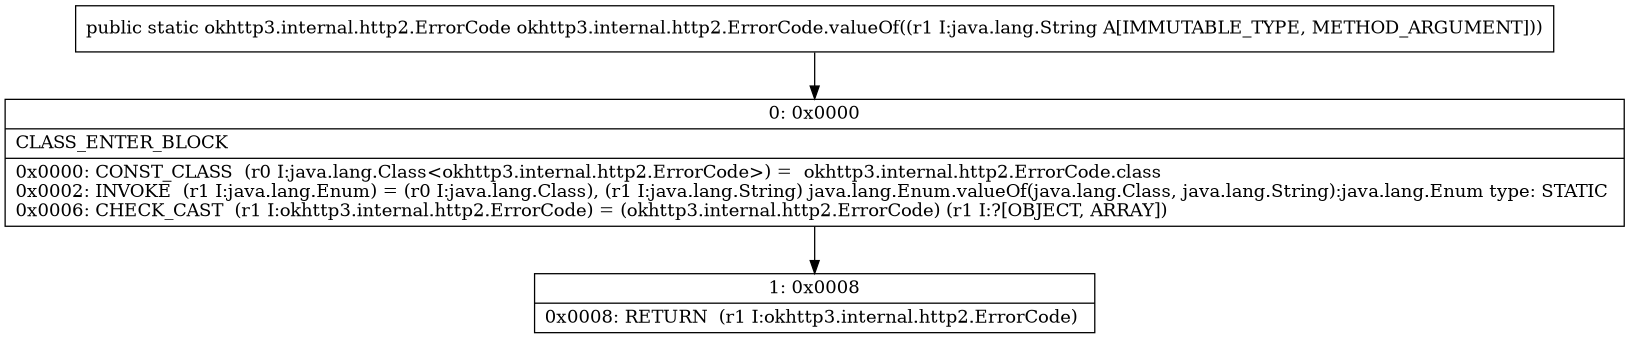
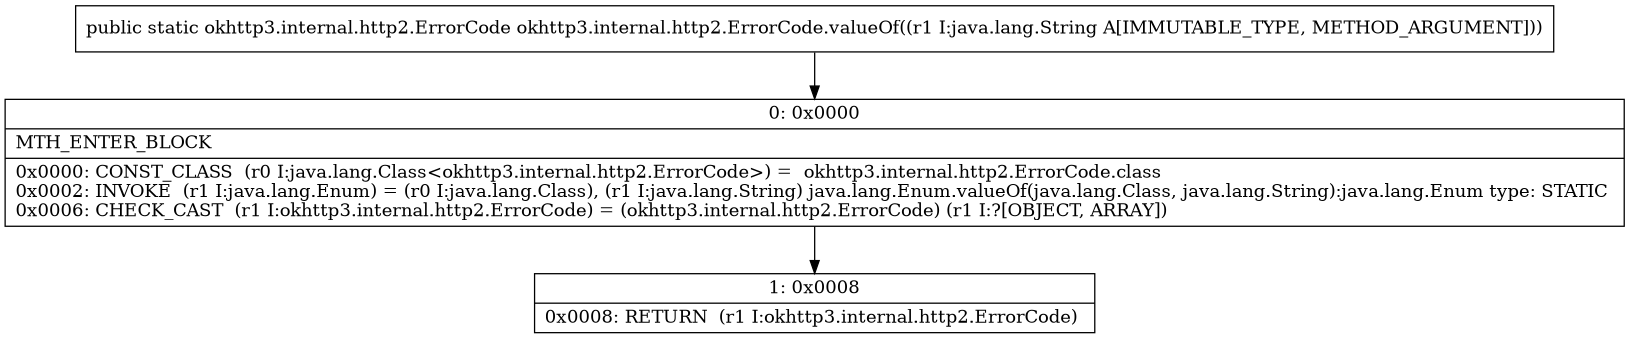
(122, 143) -> (114, 143)
